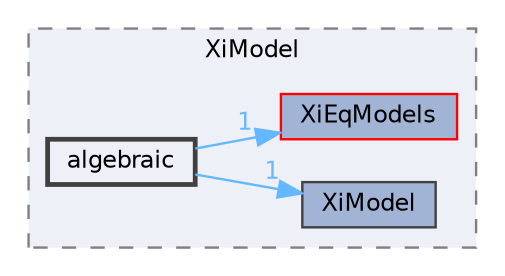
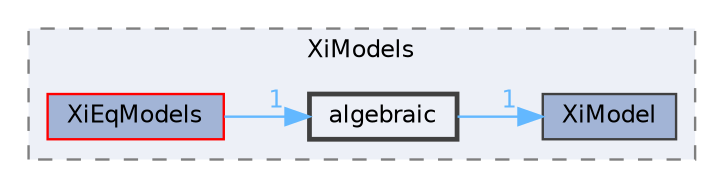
(252, 51) -> (362, 51)
(226, 143) -> (255, 117)
